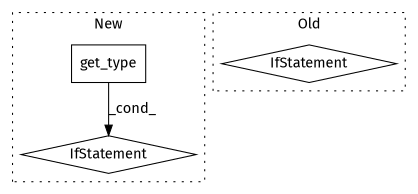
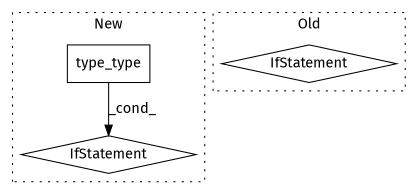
(109, 64) -> (109, 64)
